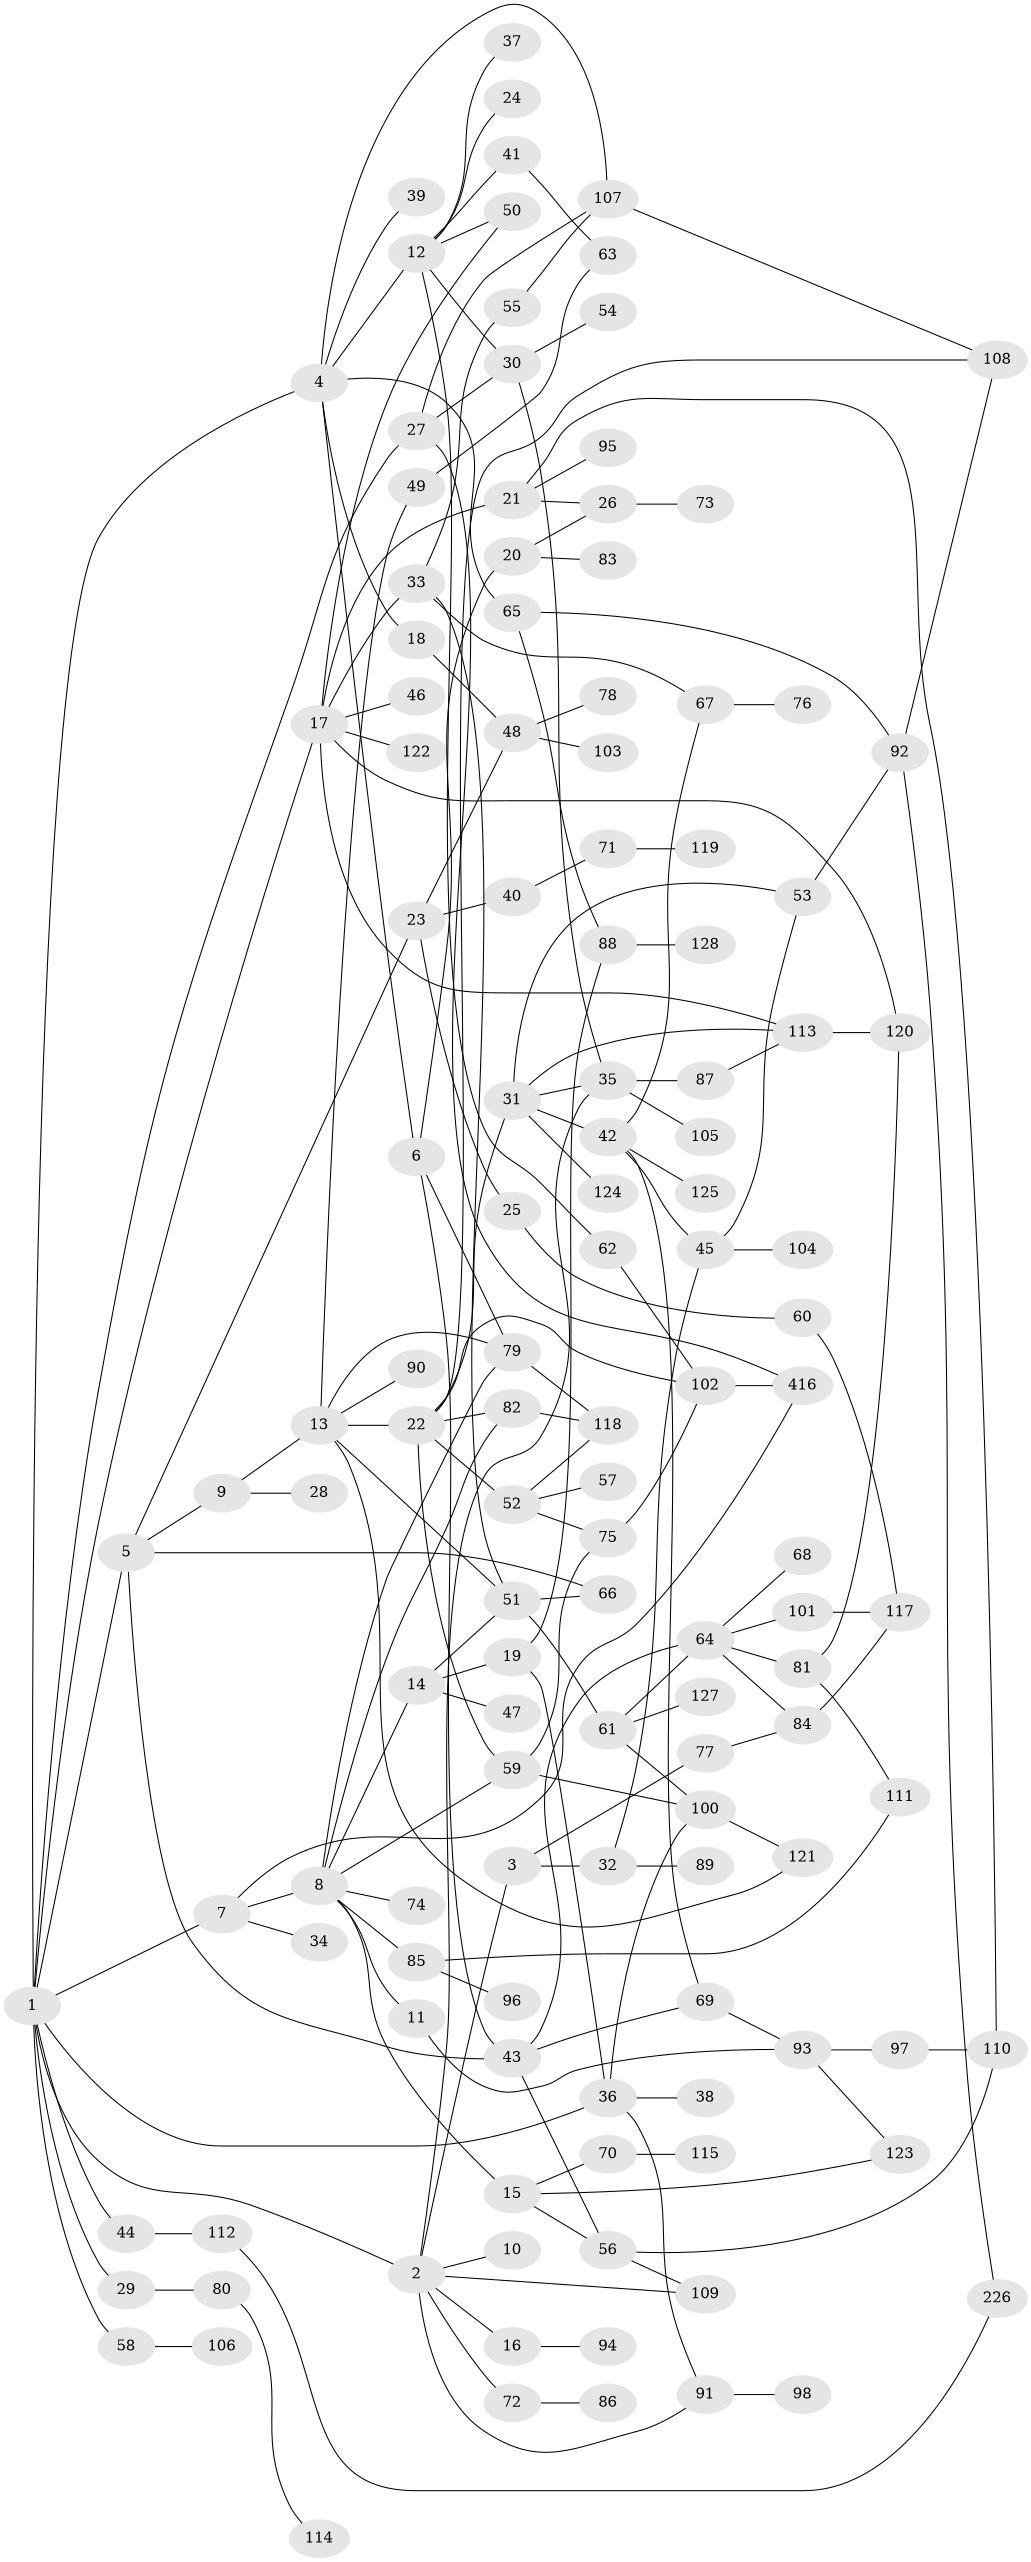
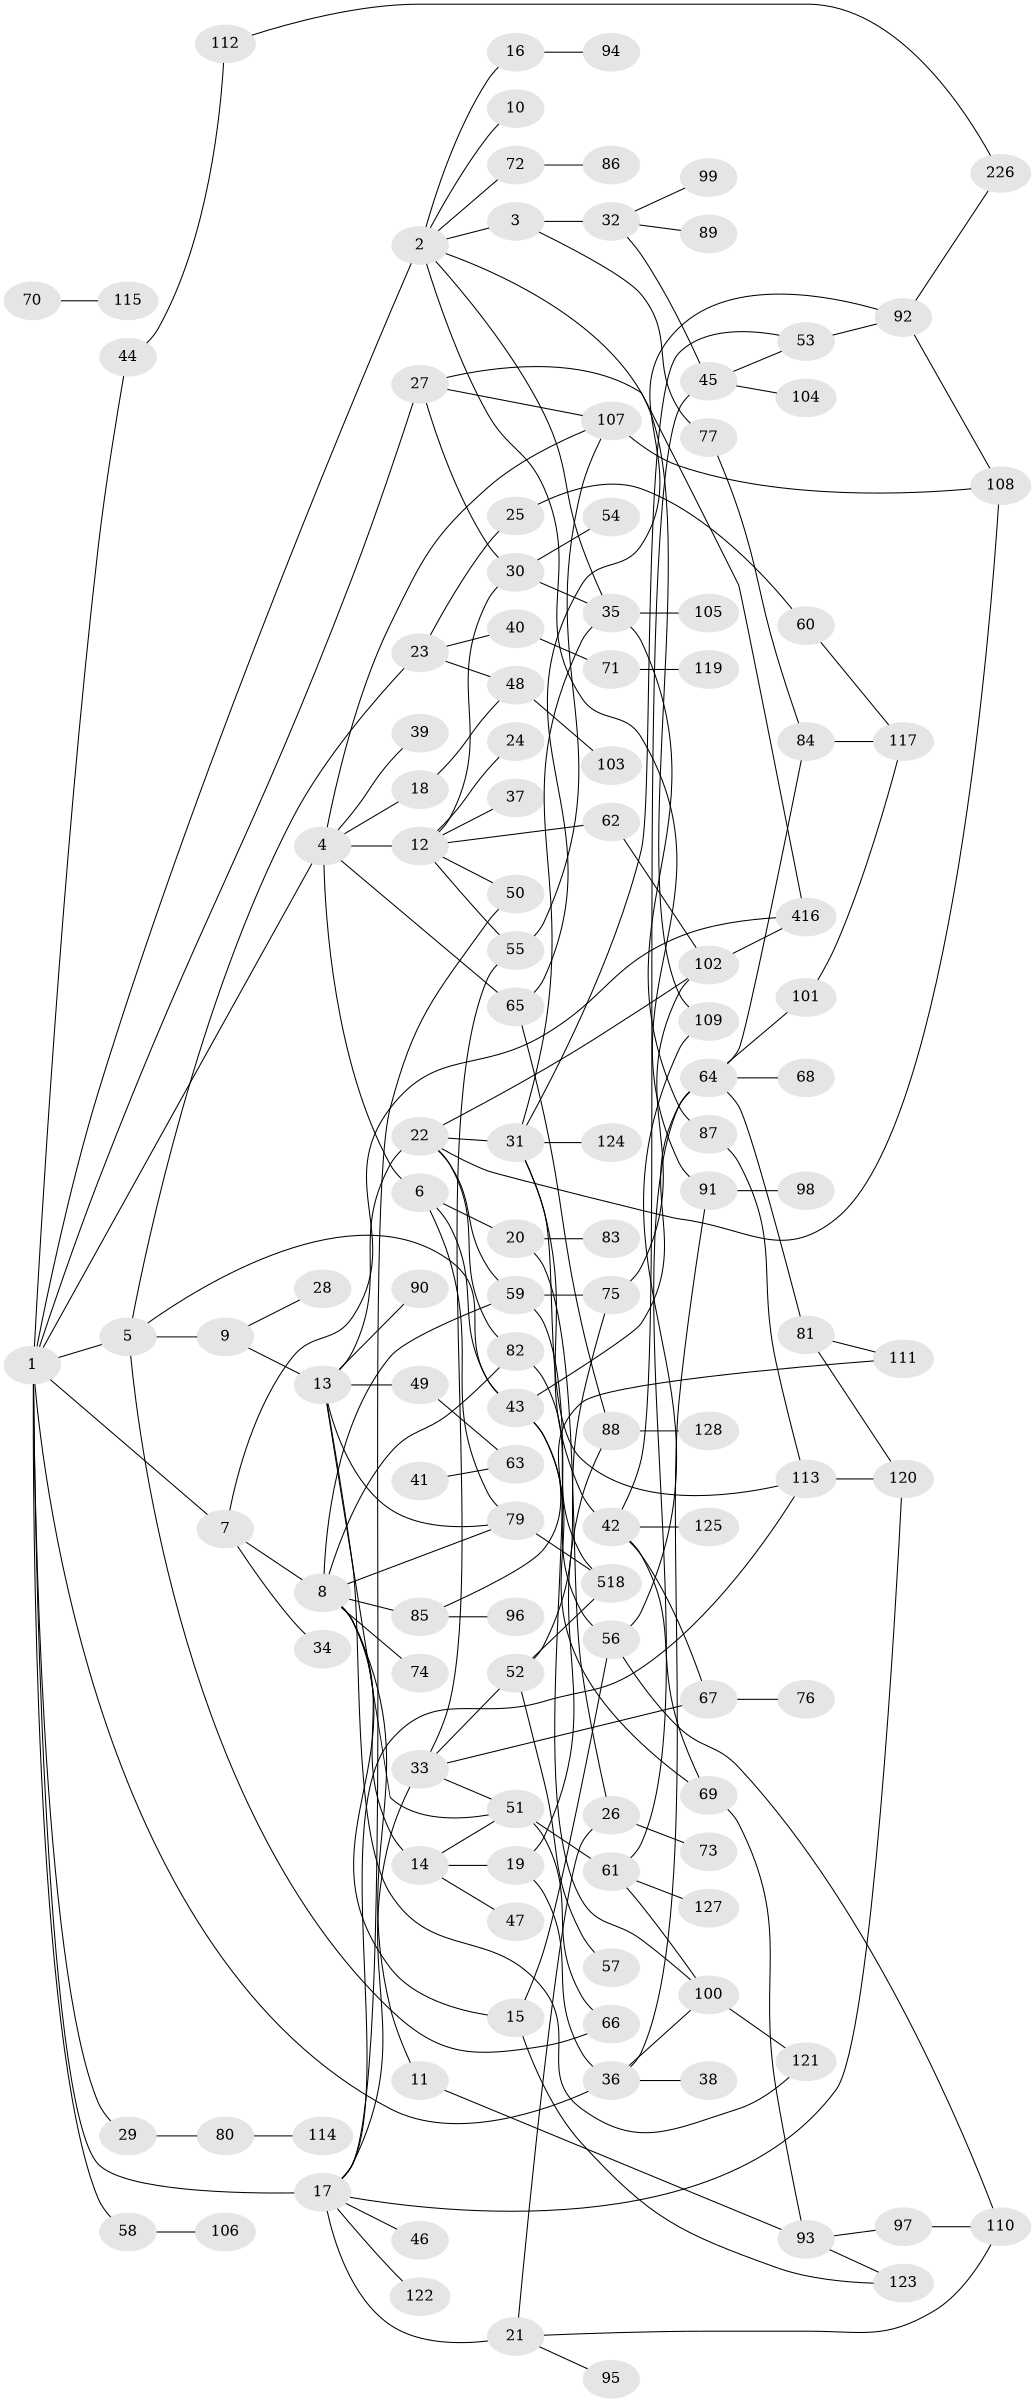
none -> (709, 178)
(465, 205) -> (467, 899)
(608, 696) -> none
(608, 1425) -> (611, 1583)
(465, 1465) -> (468, 1721)
(560, 2174) -> none
